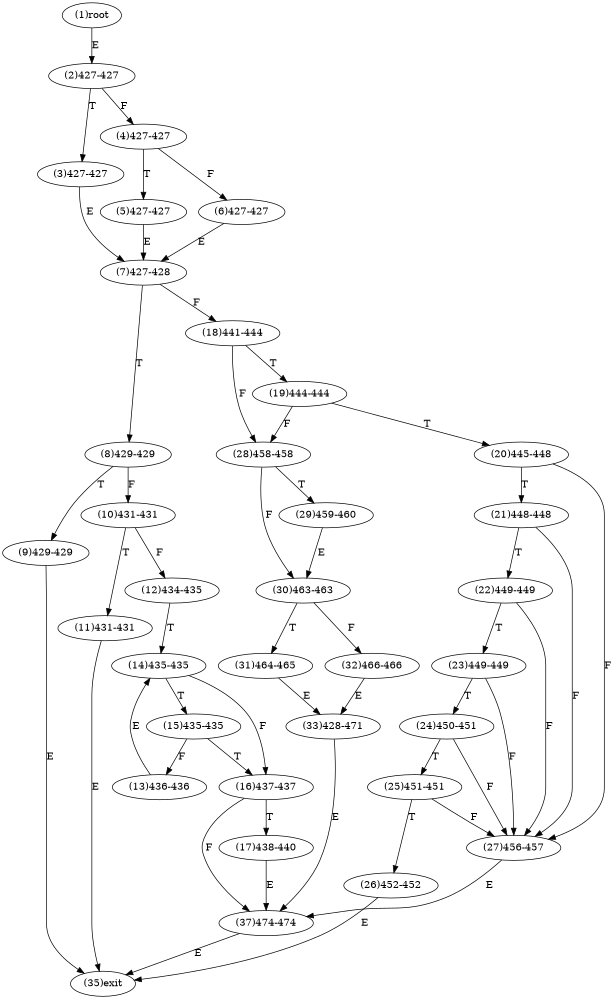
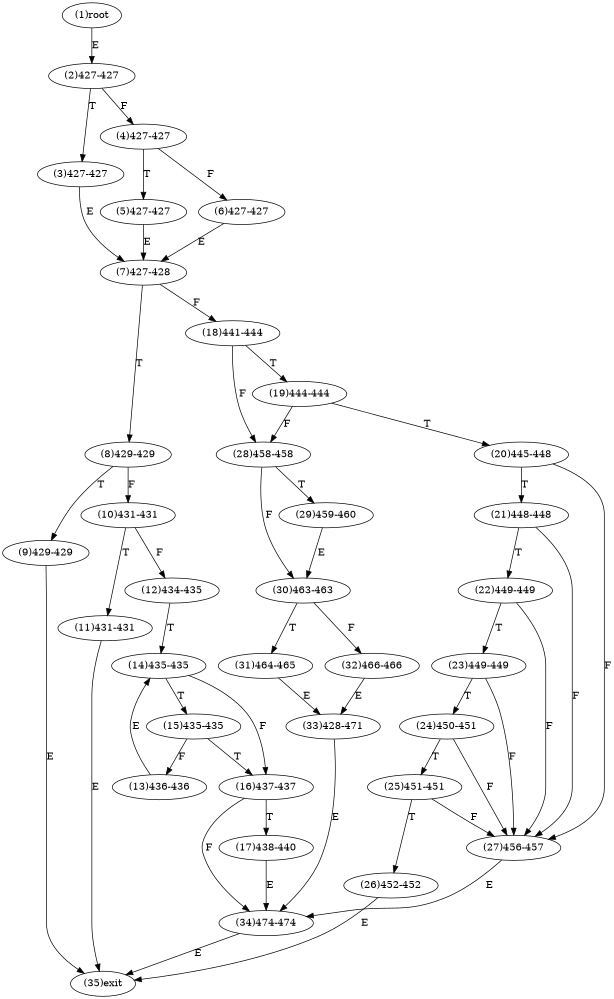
(266, 923) -> (266, 923)
